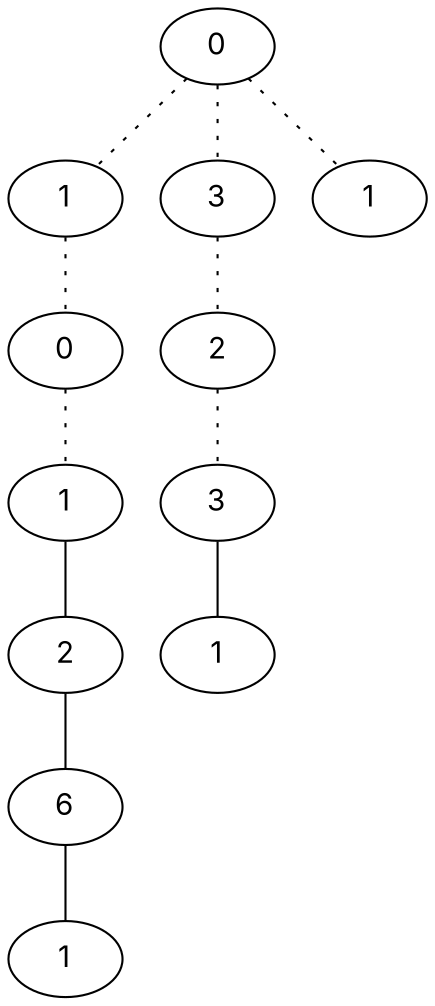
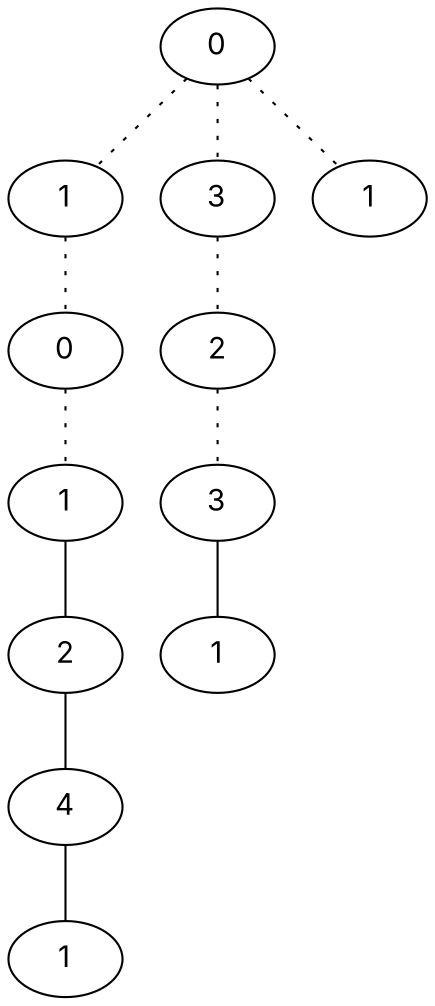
(65, 807) -> (65, 807)
